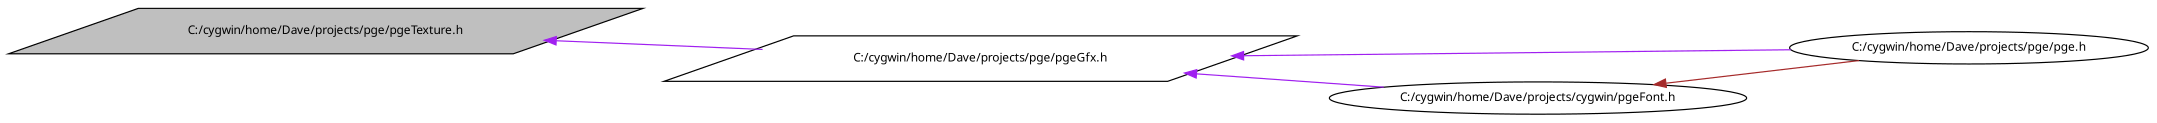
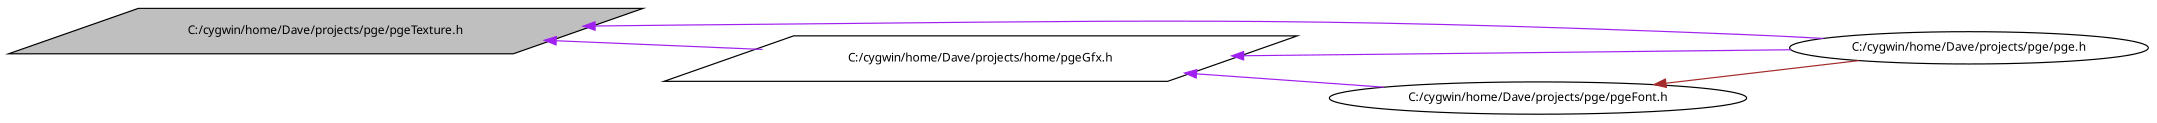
none -> (1209, 21)
(981, 59) -> (981, 59)
(1538, 98) -> (1538, 98)
